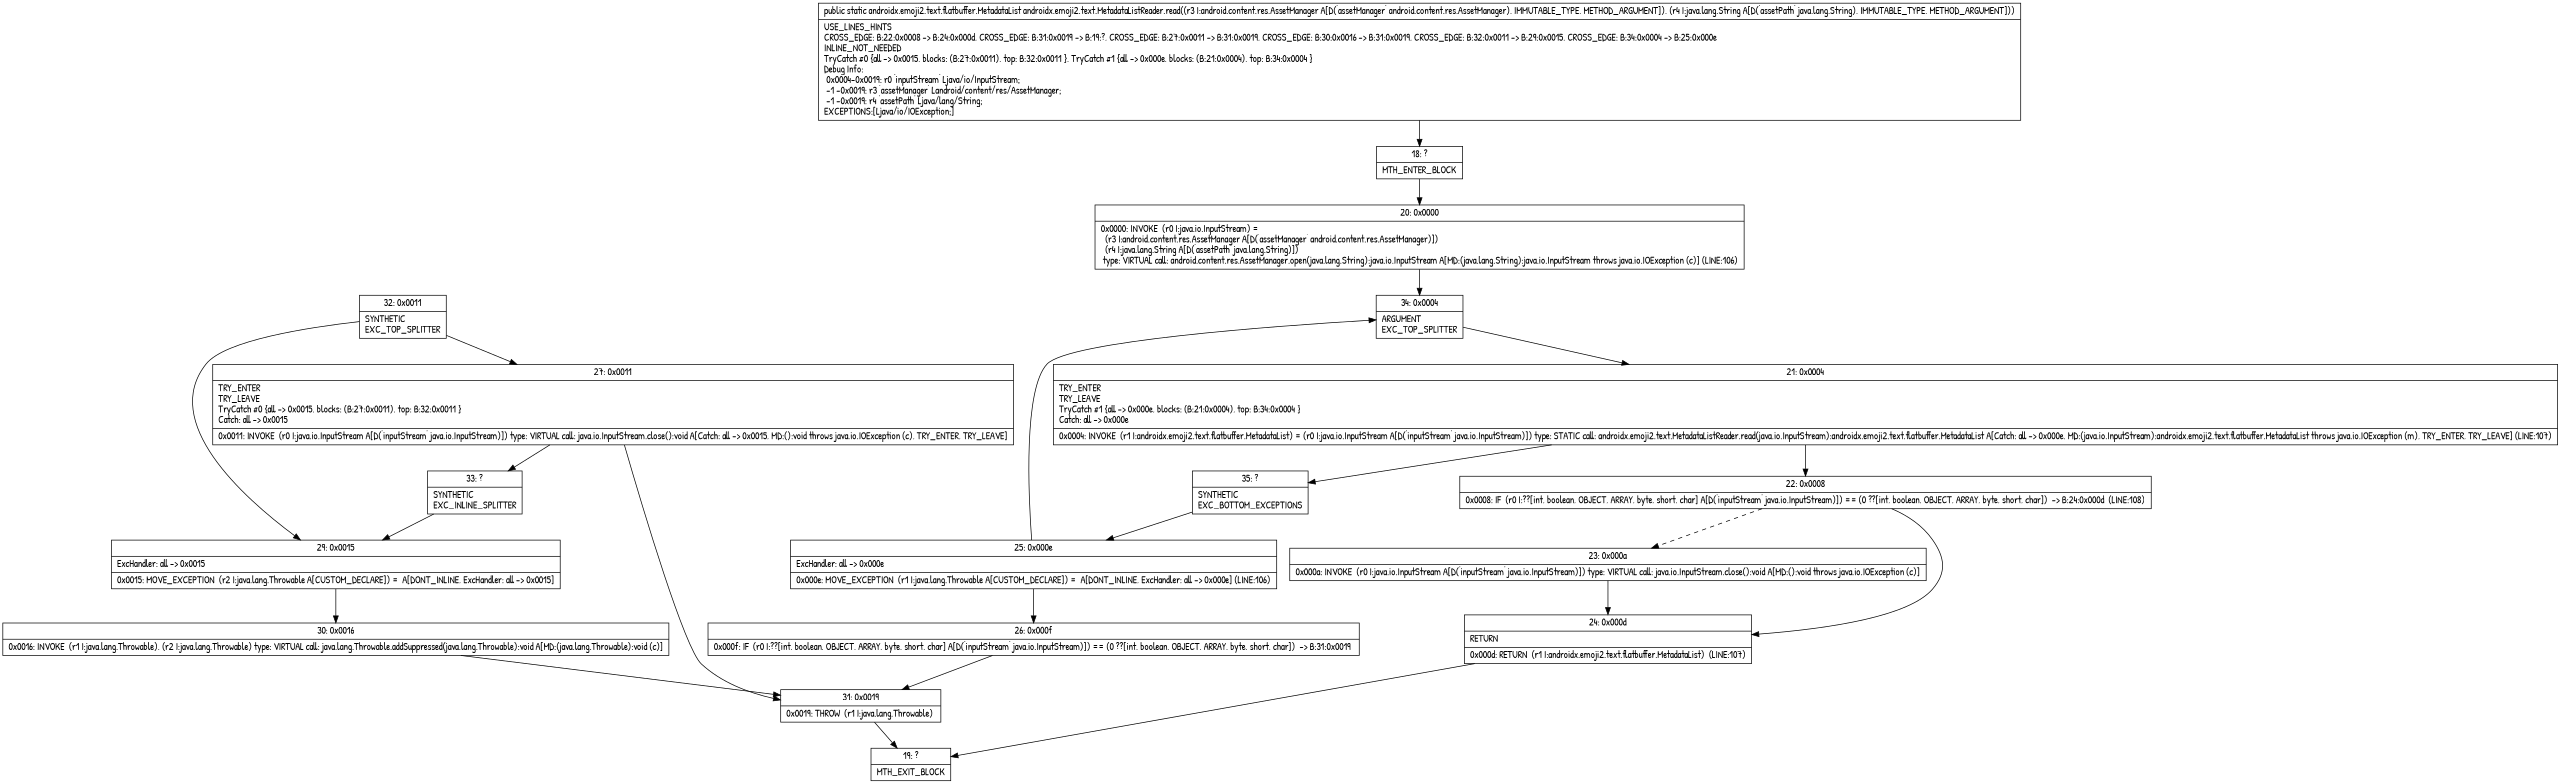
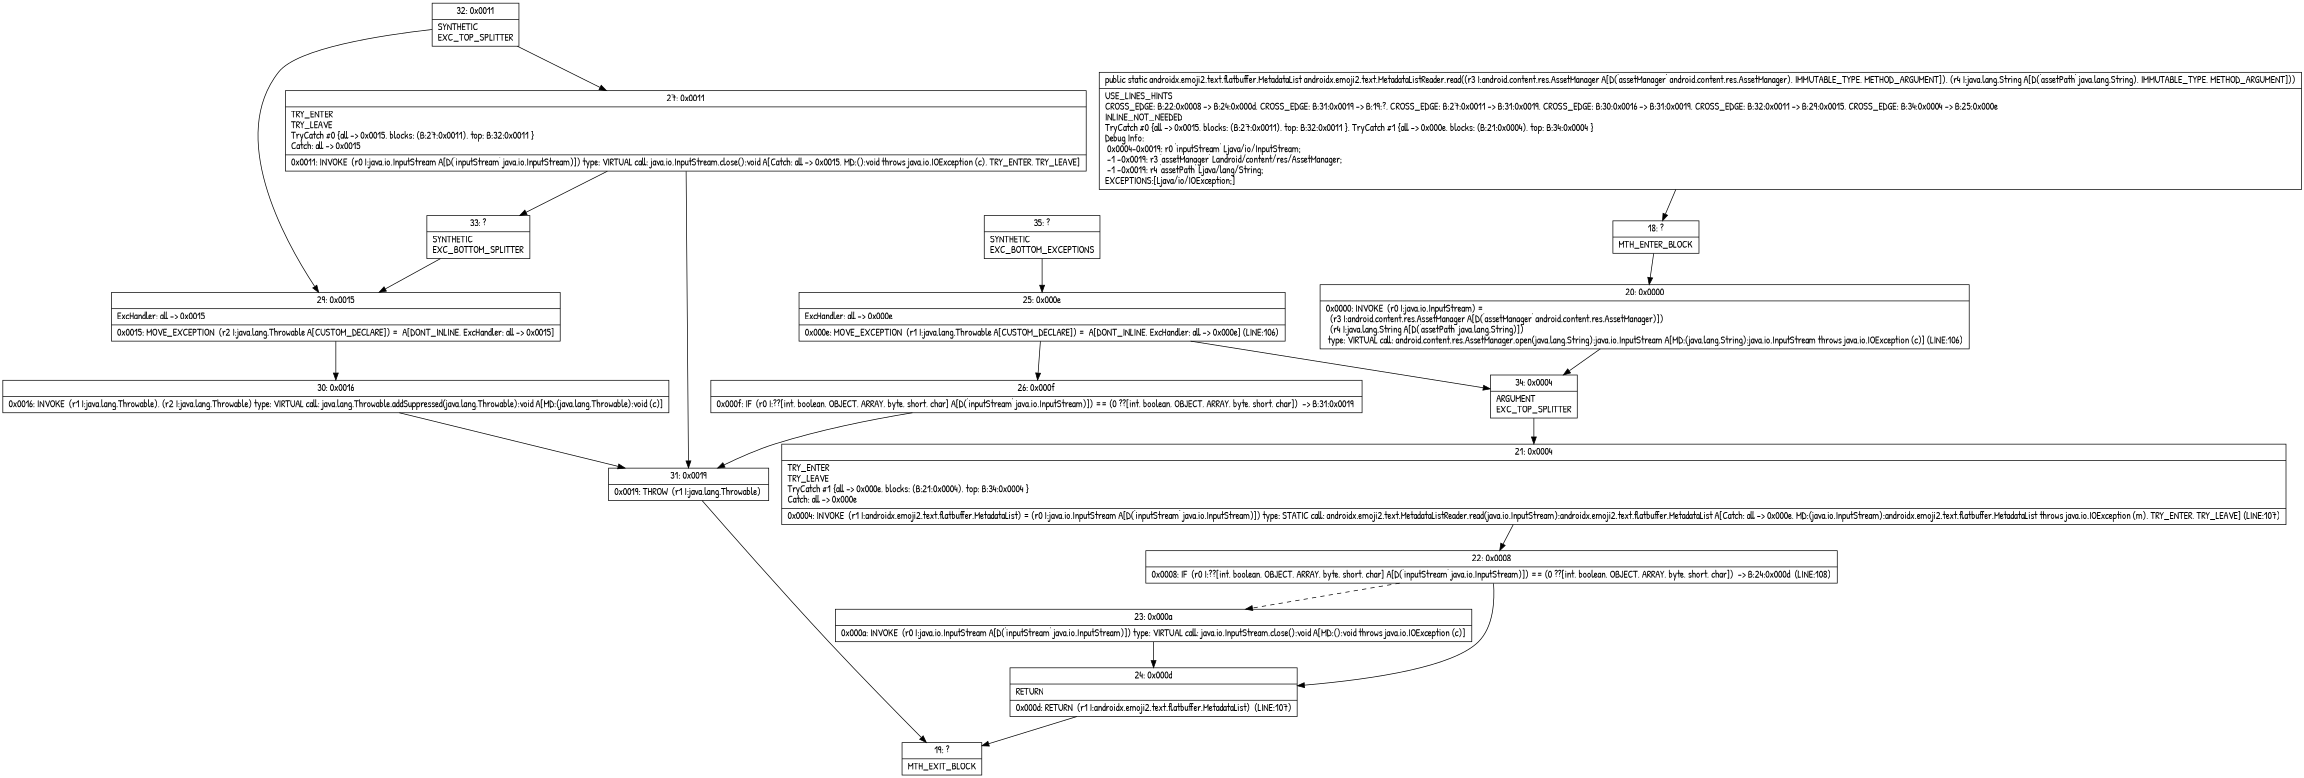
(1433, 463) -> none
(475, 506) -> (478, 250)
